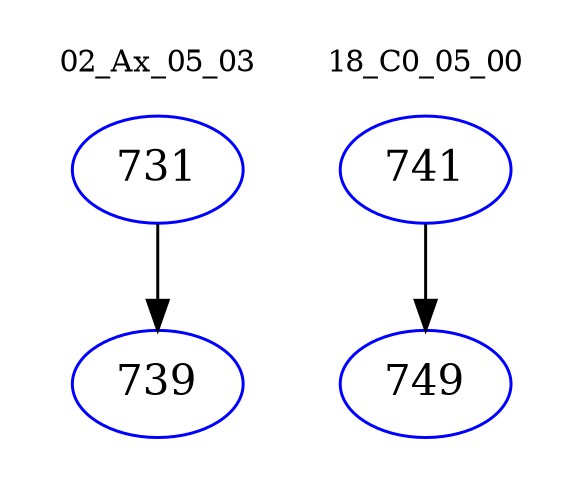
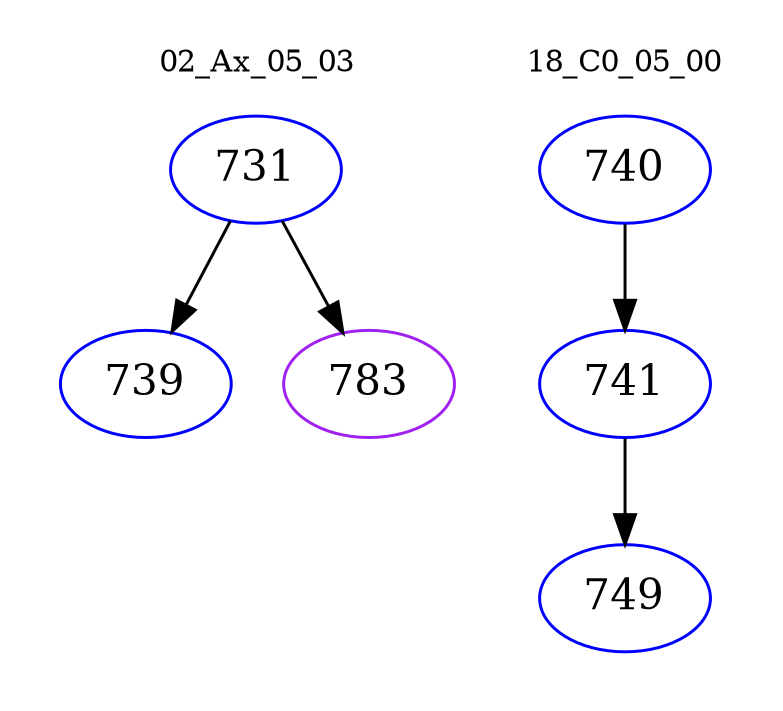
none -> (625, 170)
none -> (369, 384)
